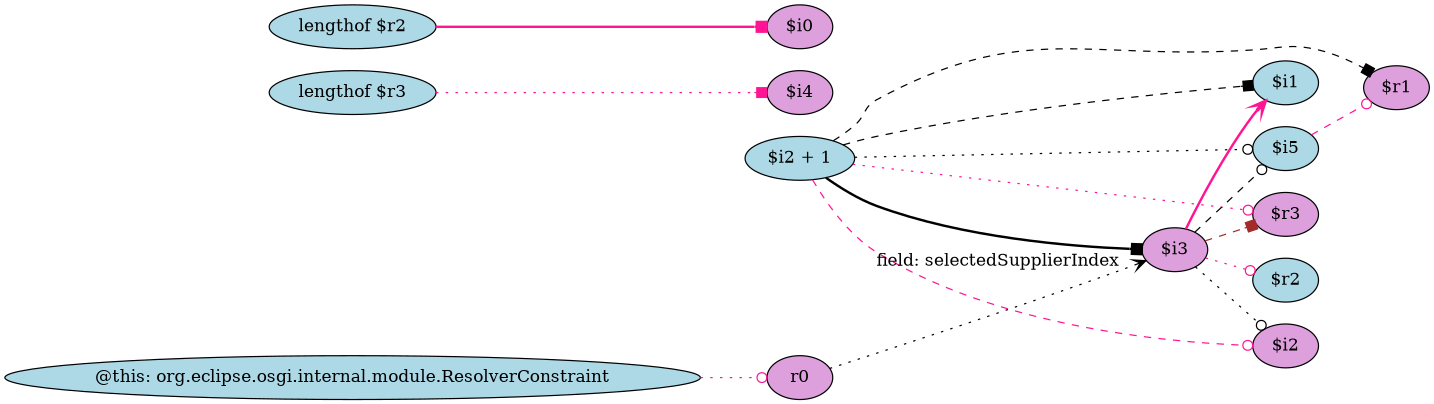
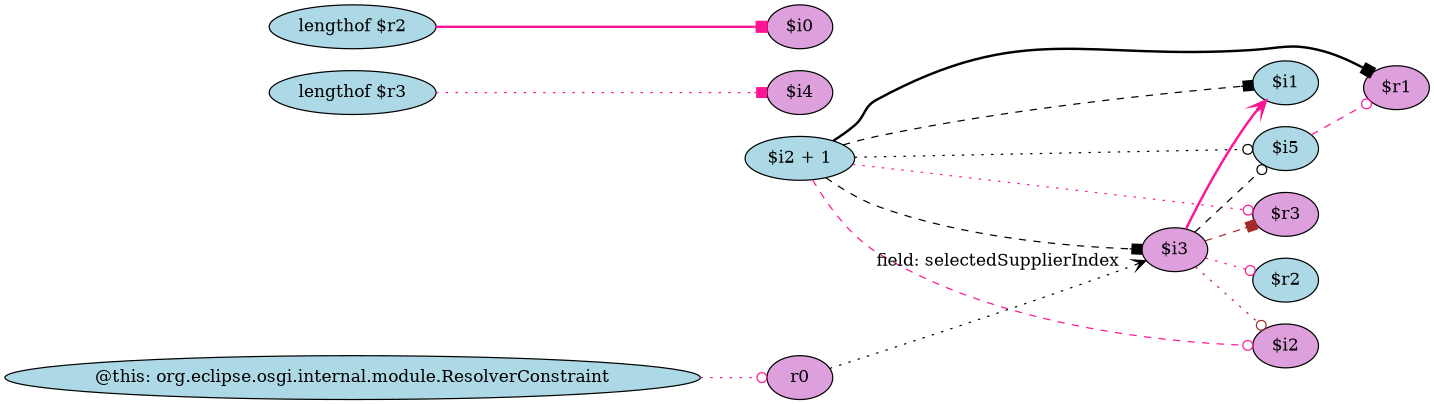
(1086, 49) -> (1086, 49)
(973, 232) -> (973, 232)
(1227, 294) -> (1227, 294)
